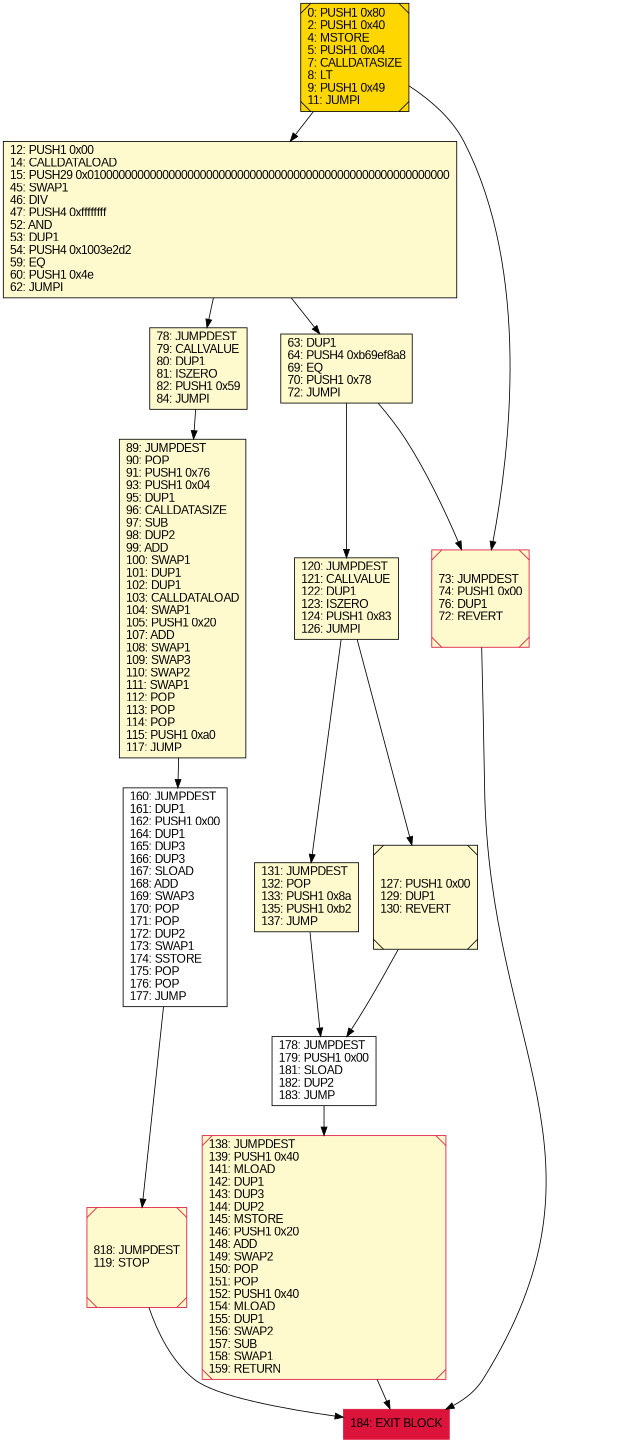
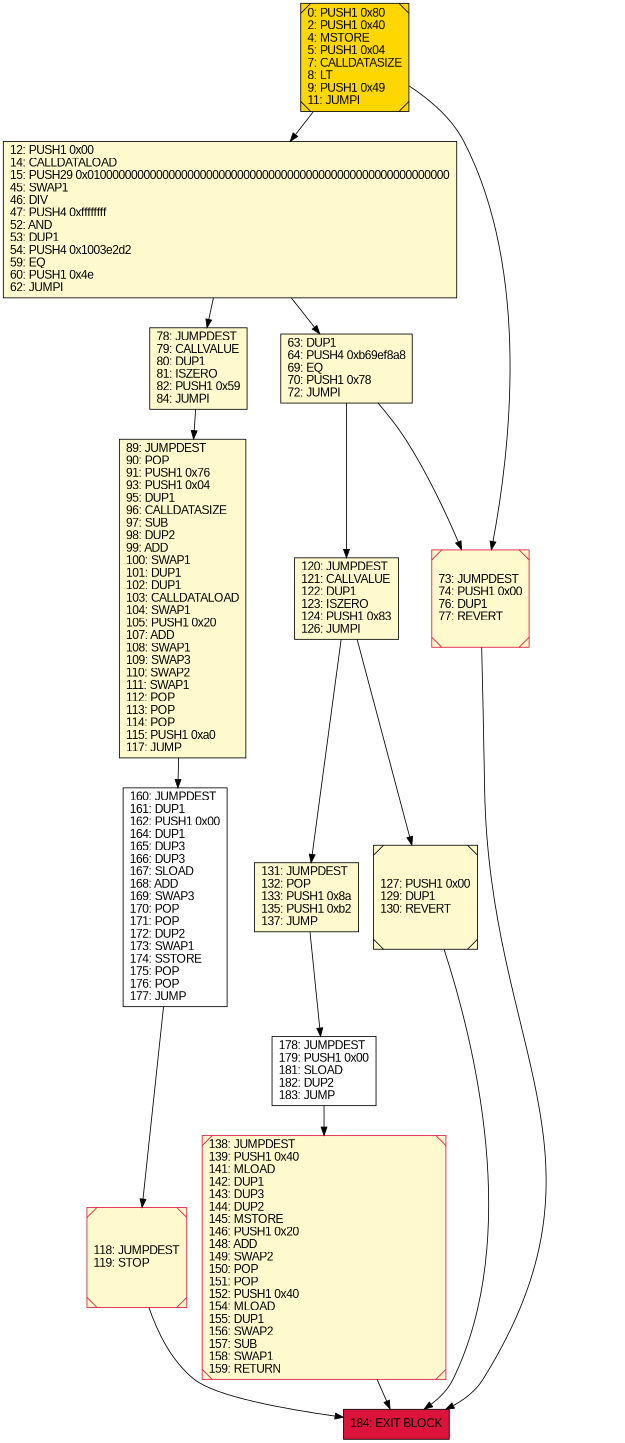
(480, 599) -> (480, 599)
(376, 990) -> (488, 1181)
(137, 1257) -> (137, 1257)
(396, 1424) -> (396, 1424)
